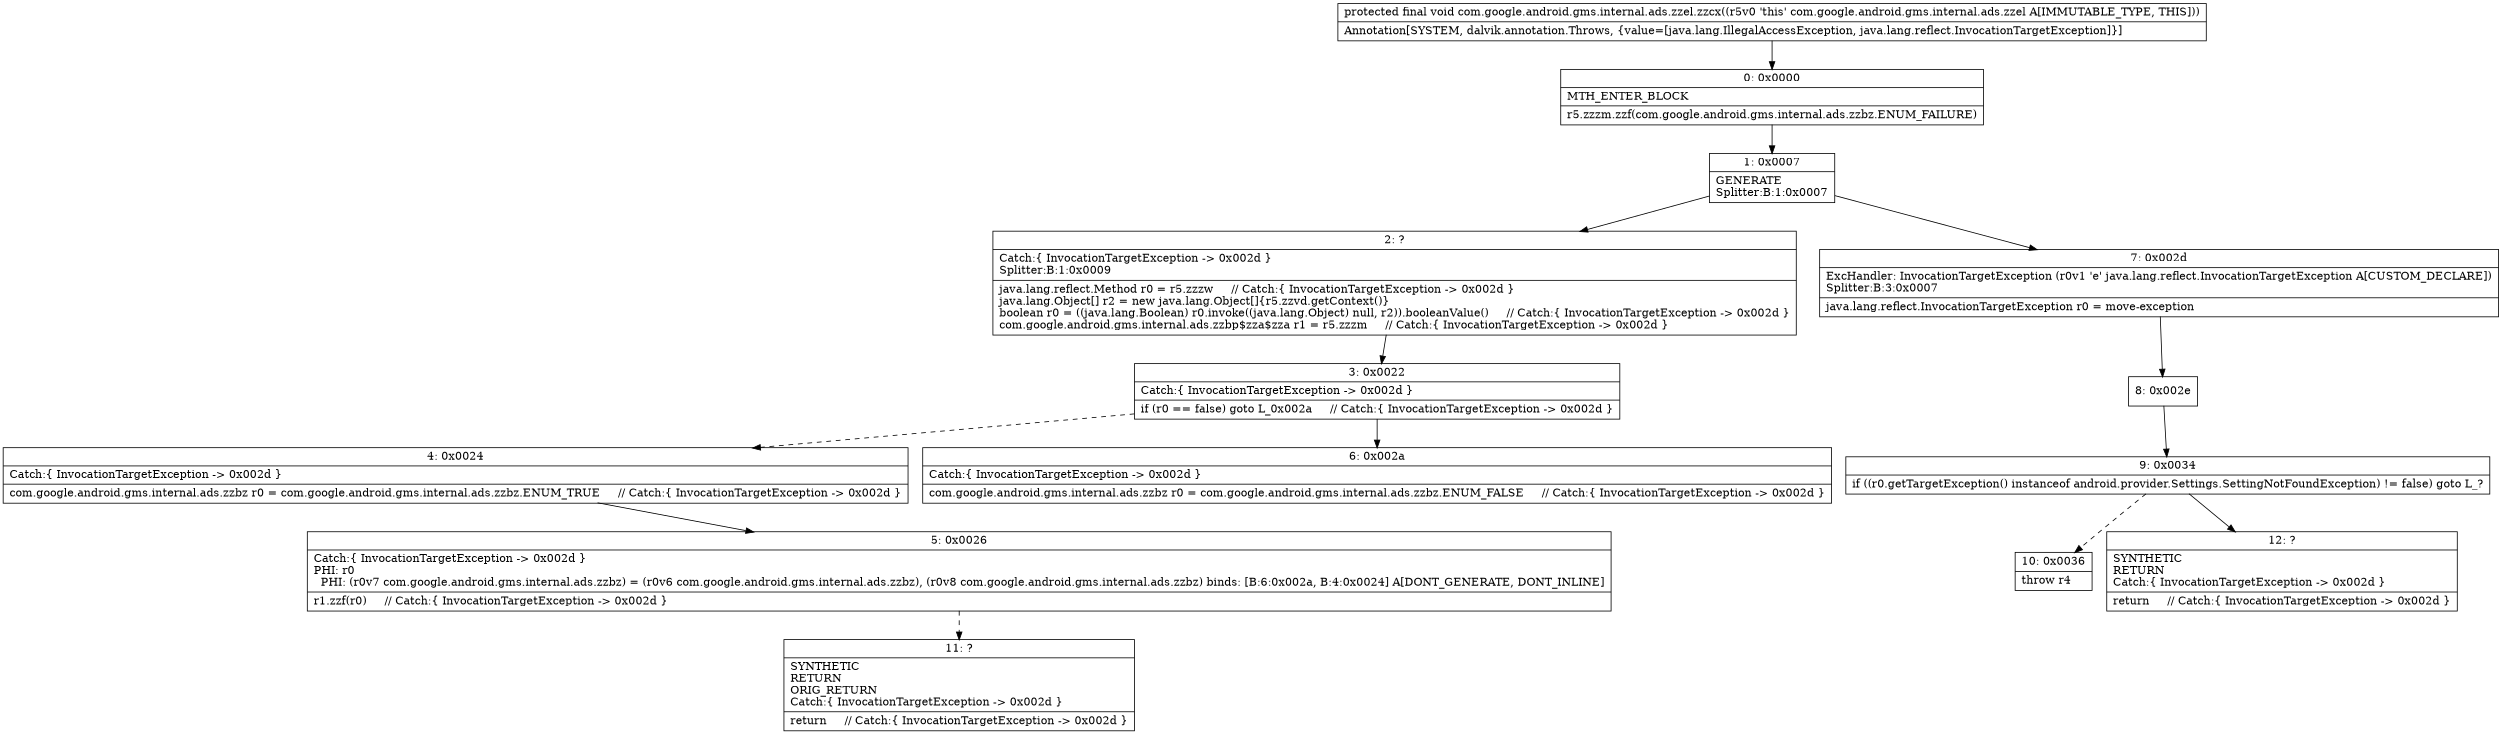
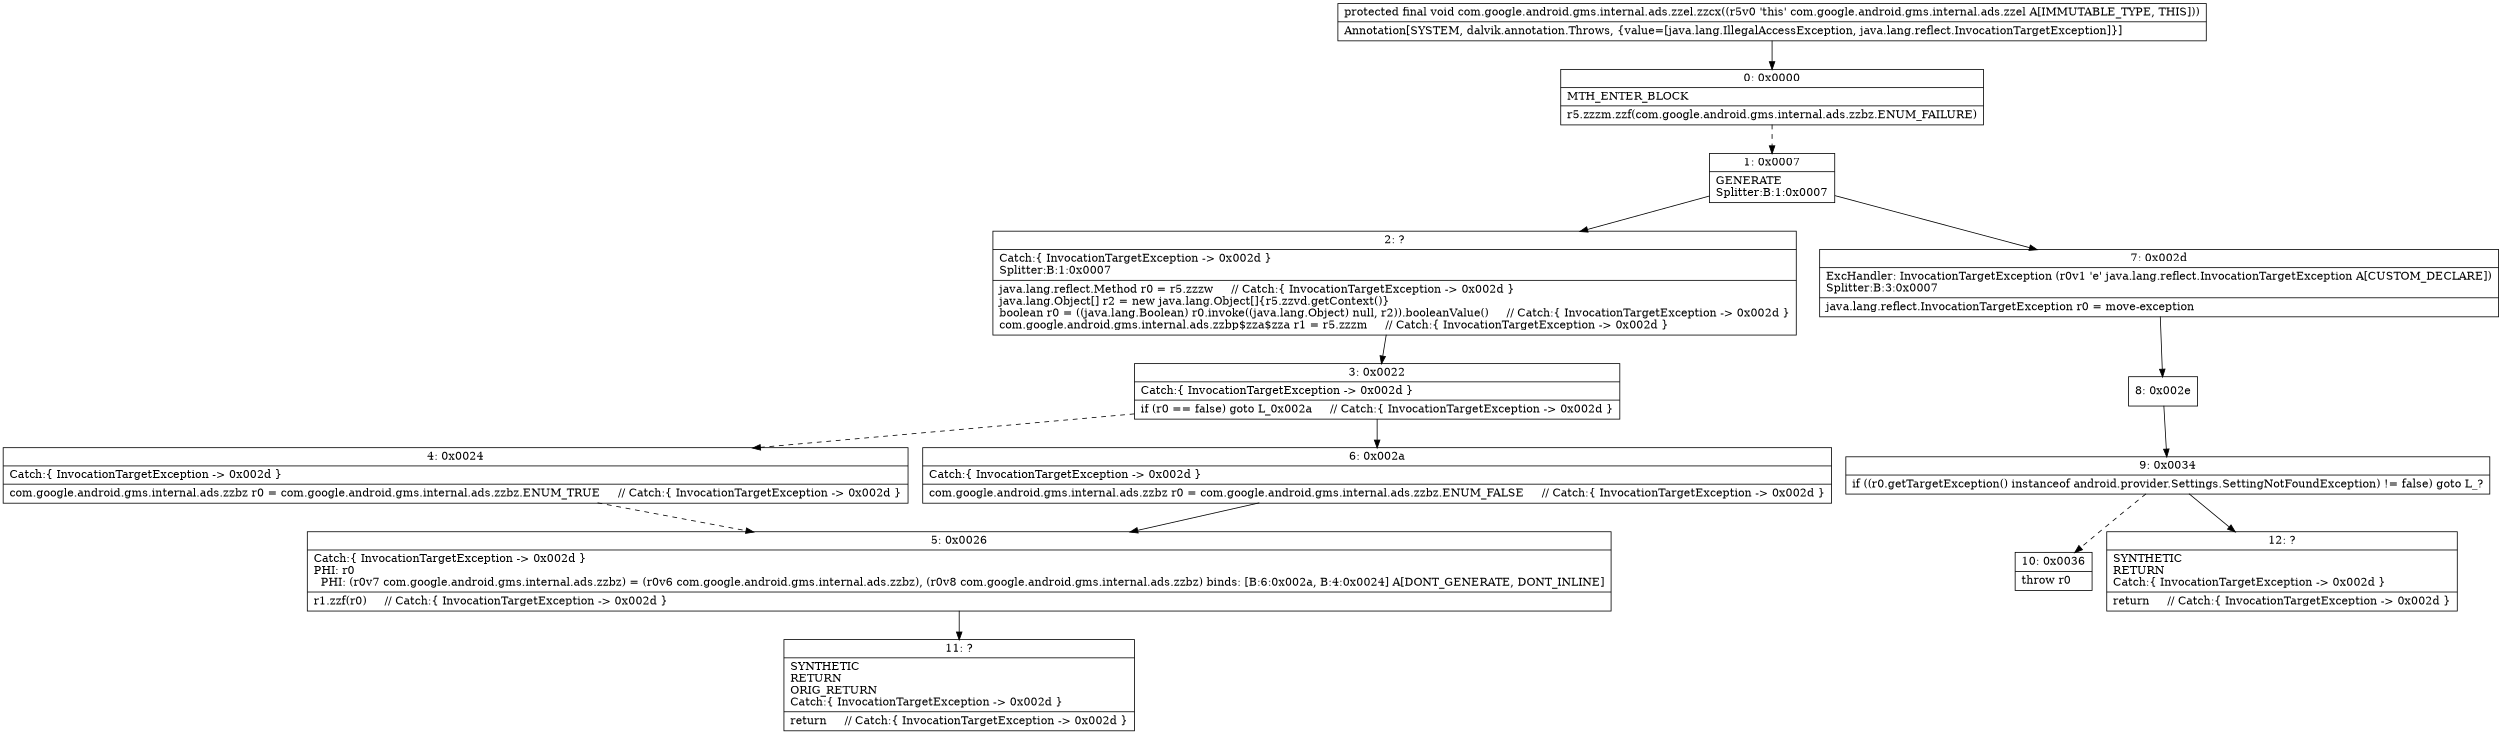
(1772, 135) -> (1772, 135)
(1056, 270) -> (1056, 270)
(672, 517) -> (672, 517)
none -> (1199, 517)
(2046, 581) -> (2046, 581)
(959, 621) -> (959, 621)
